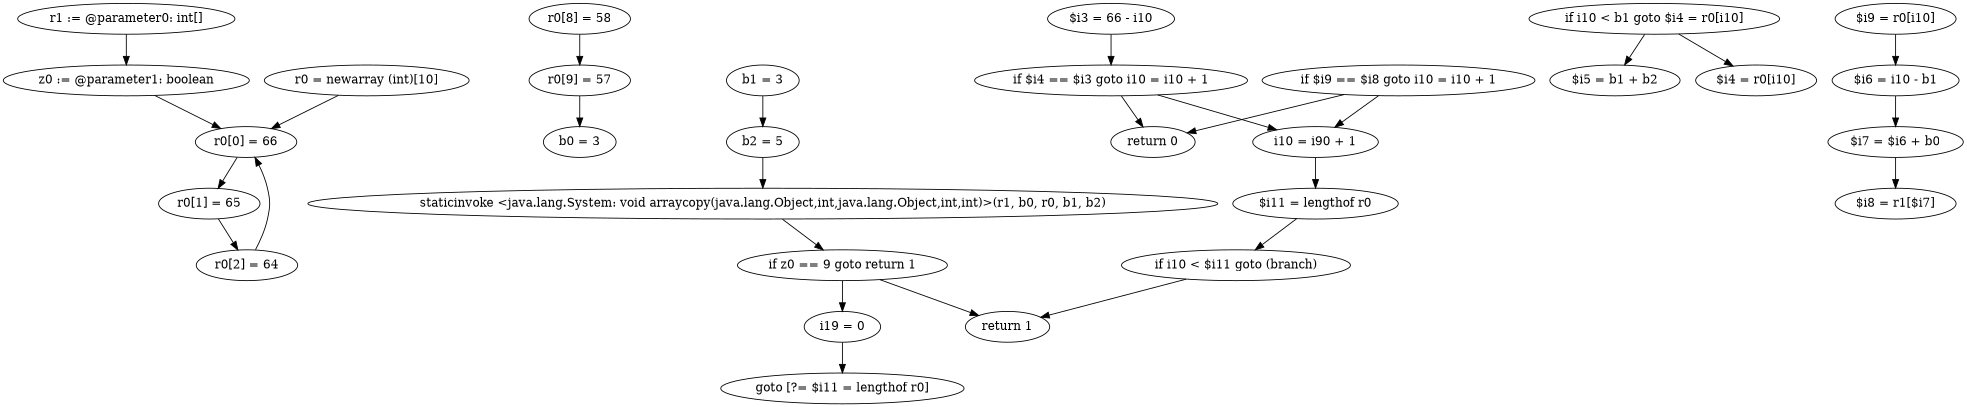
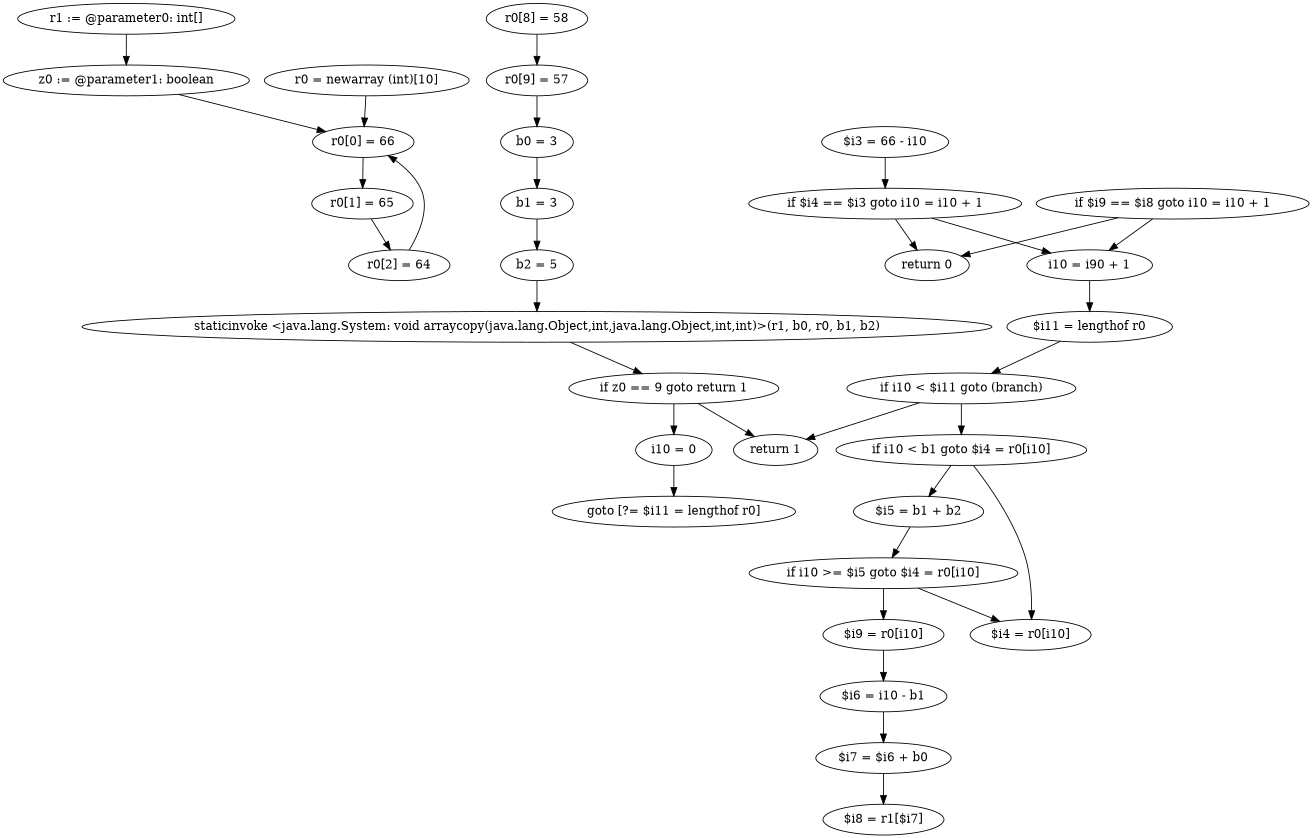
none -> (537, 169)
(842, 327) -> (674, 450)
none -> (961, 415)
none -> (883, 573)
